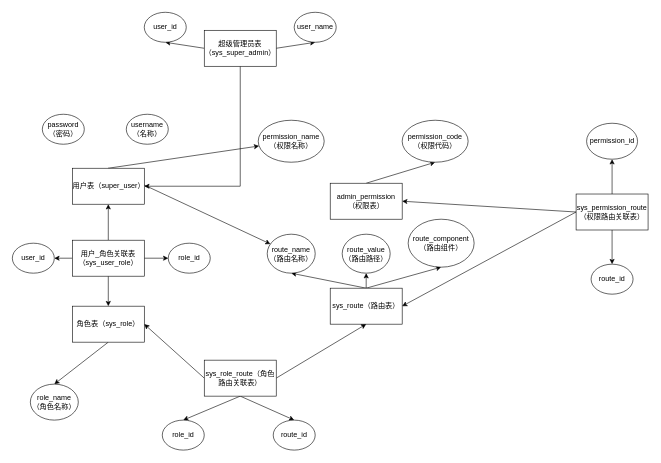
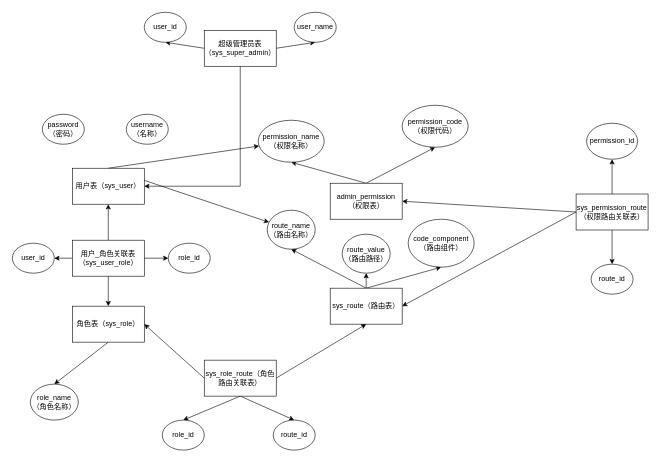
(435, 141) -> (435, 126)
none -> (331, 173)
(108, 186) -> (108, 186)
(441, 243) -> (441, 243)
(291, 254) -> (291, 230)
